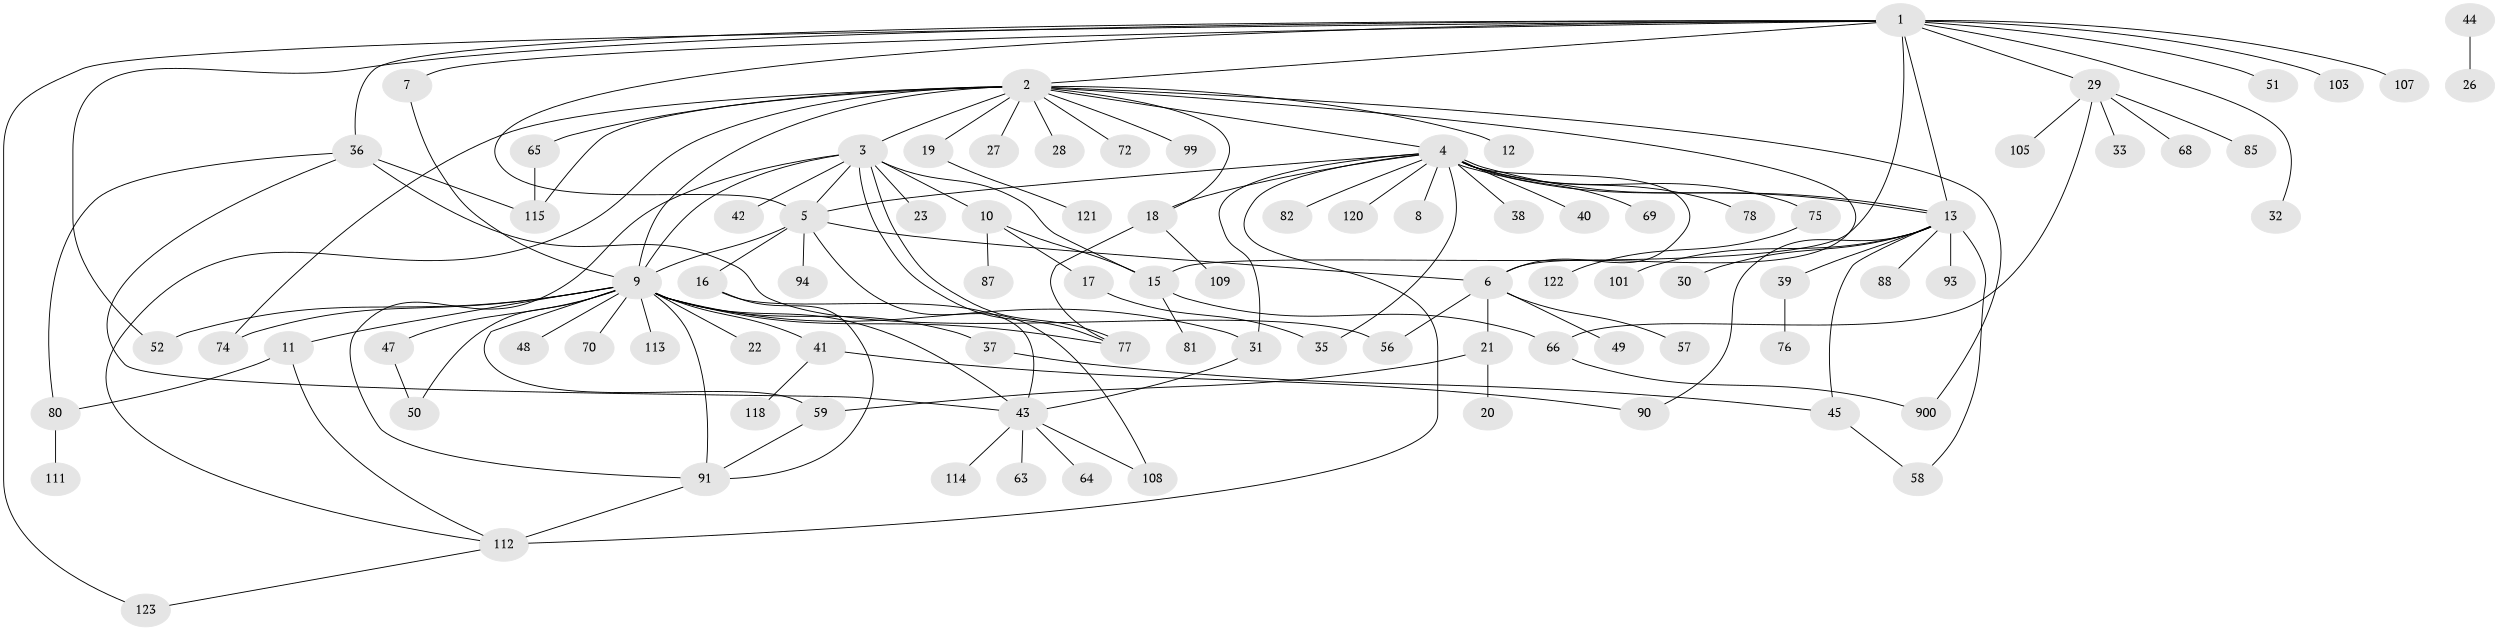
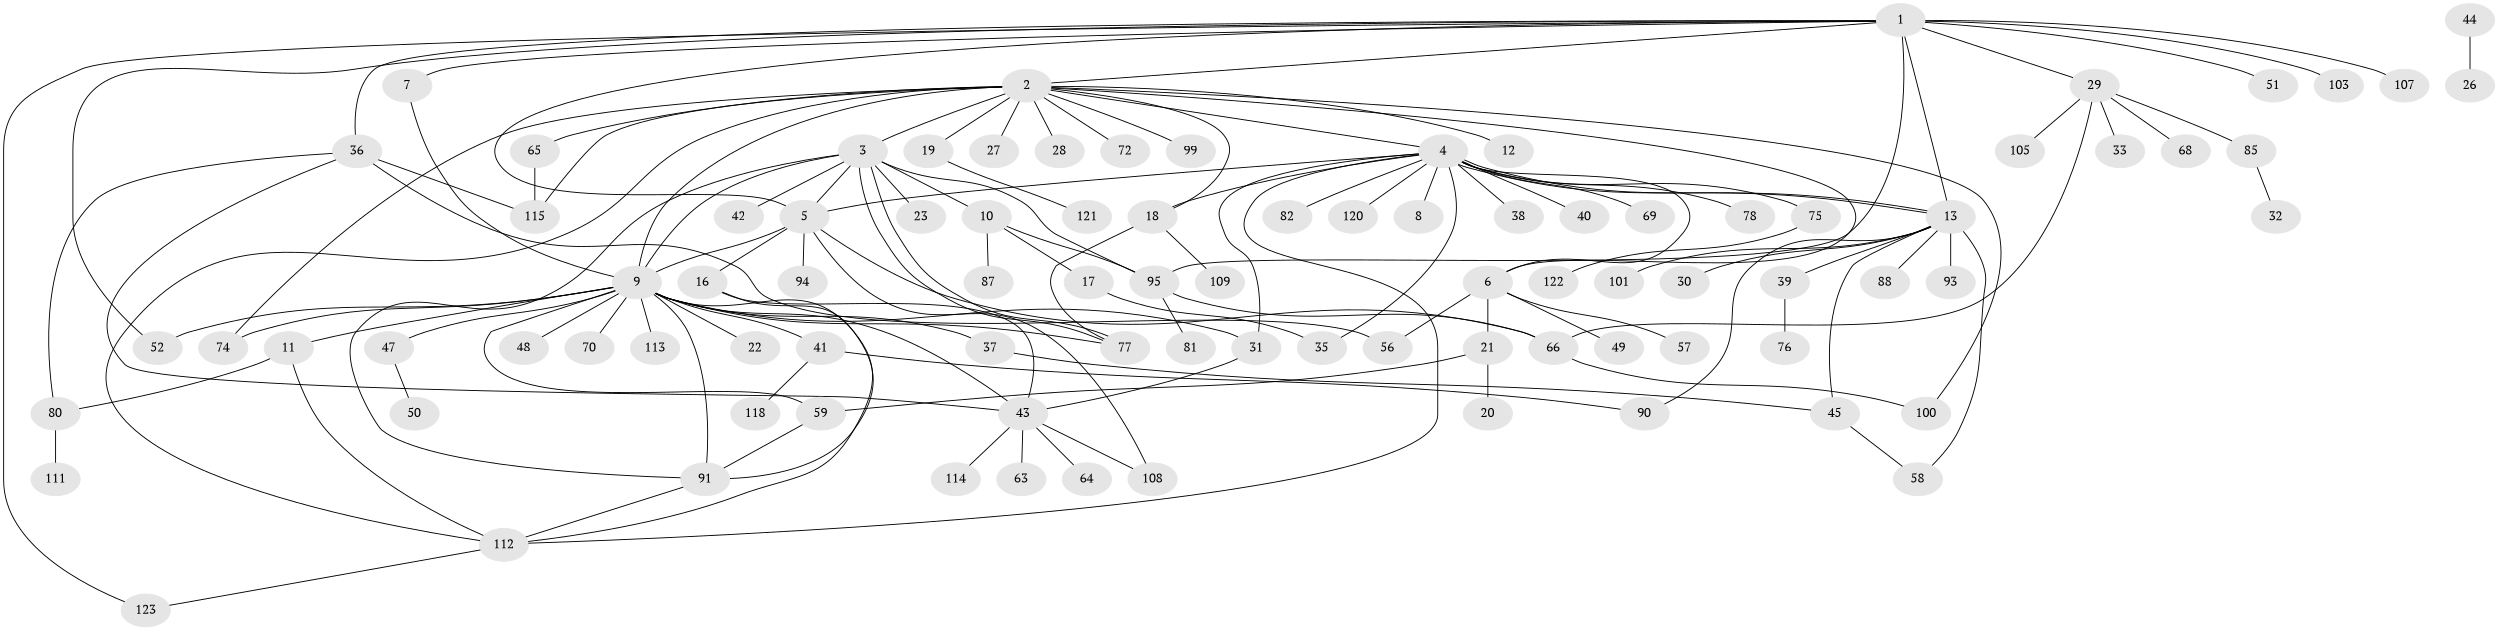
(2143, 74) -> (2264, 184)
(1145, 257) -> (1170, 323)
(1154, 282) -> (1154, 282)
(499, 321) -> (832, 457)
(1926, 414) -> (1926, 414)
